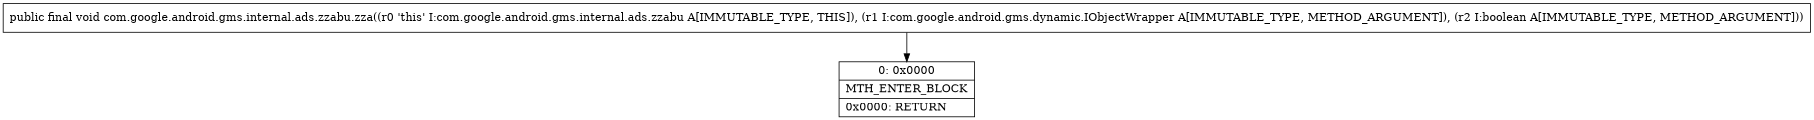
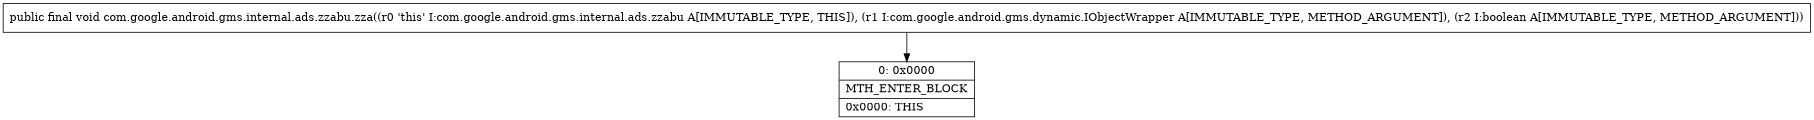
(902, 107) -> (890, 107)
